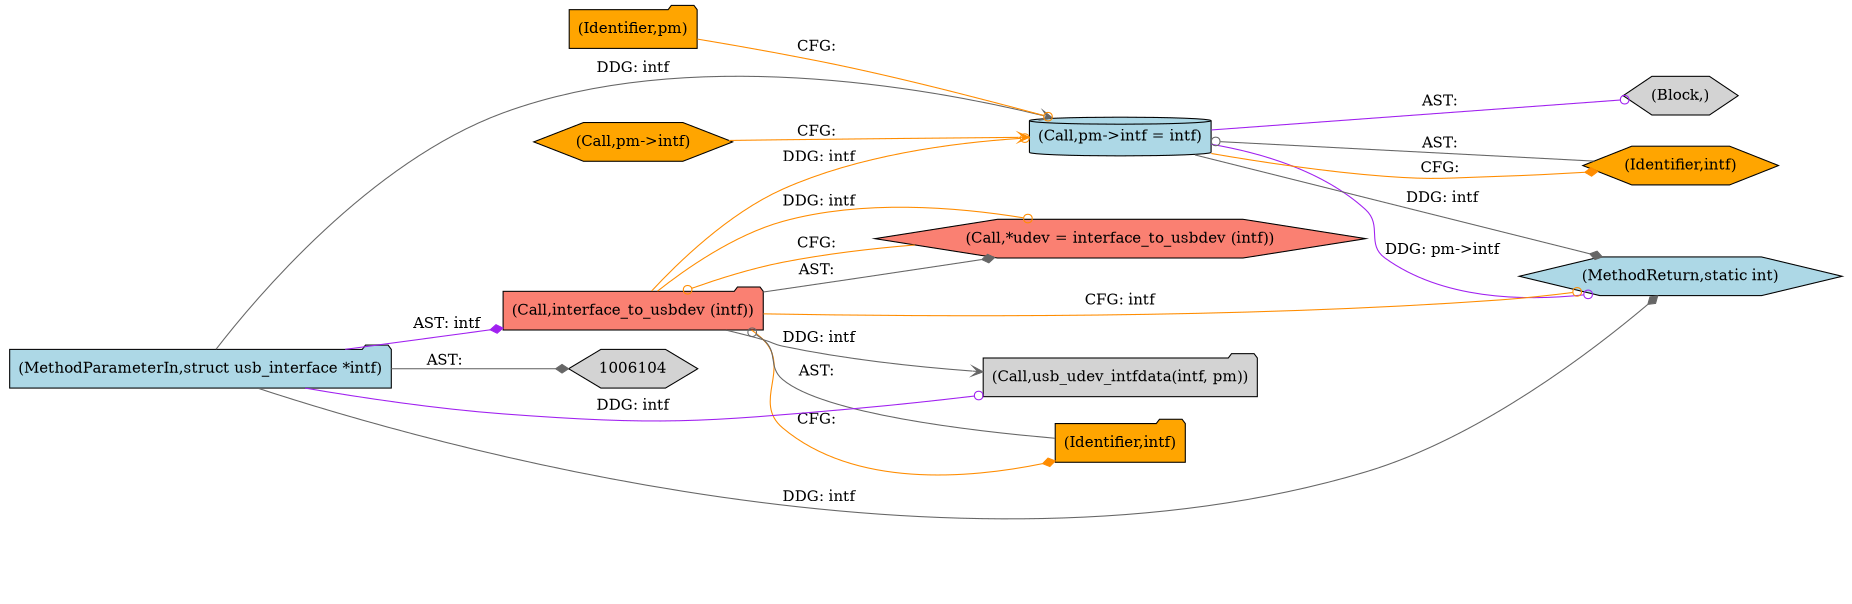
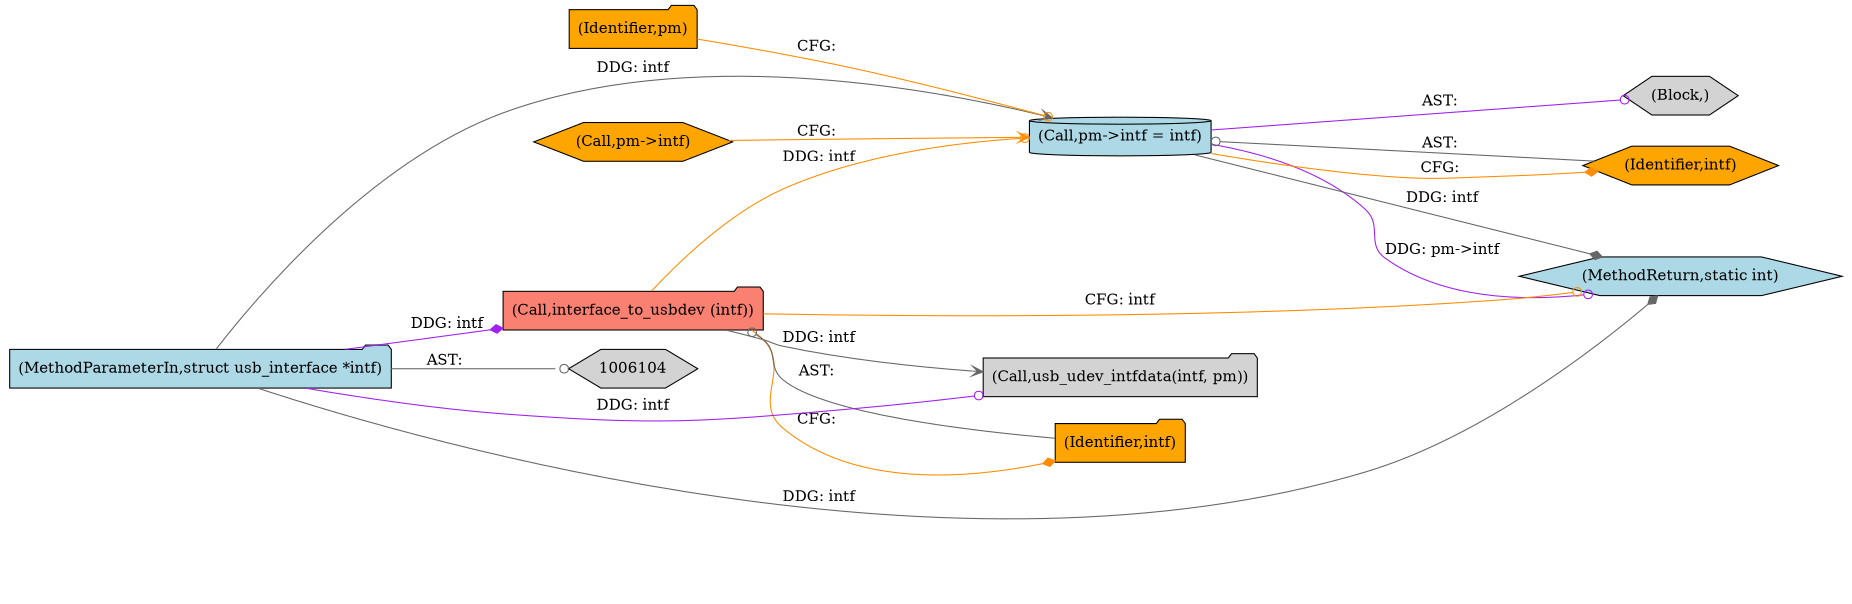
(1120, 239) -> none
(447, 324) -> (447, 324)
(473, 369) -> (473, 369)
